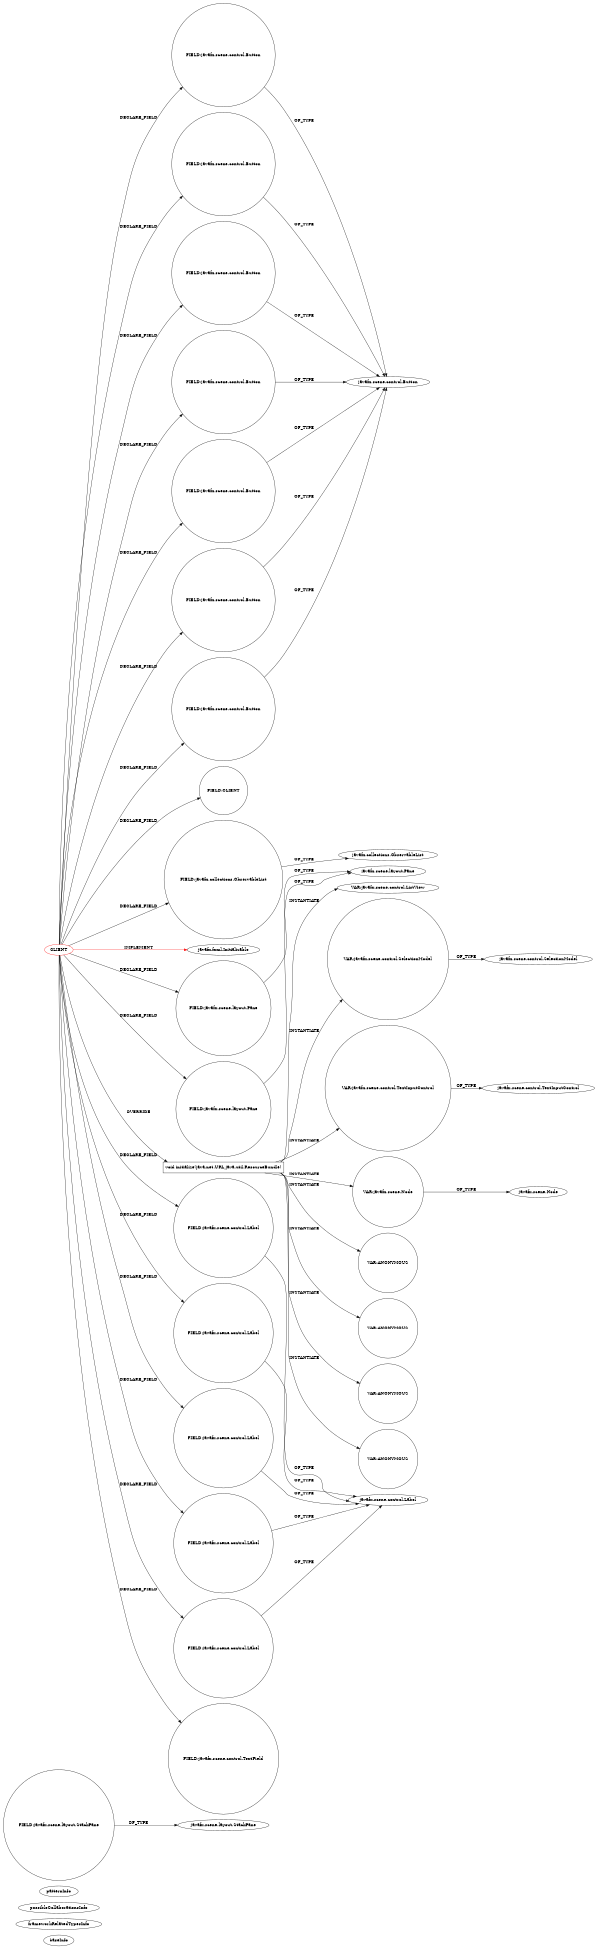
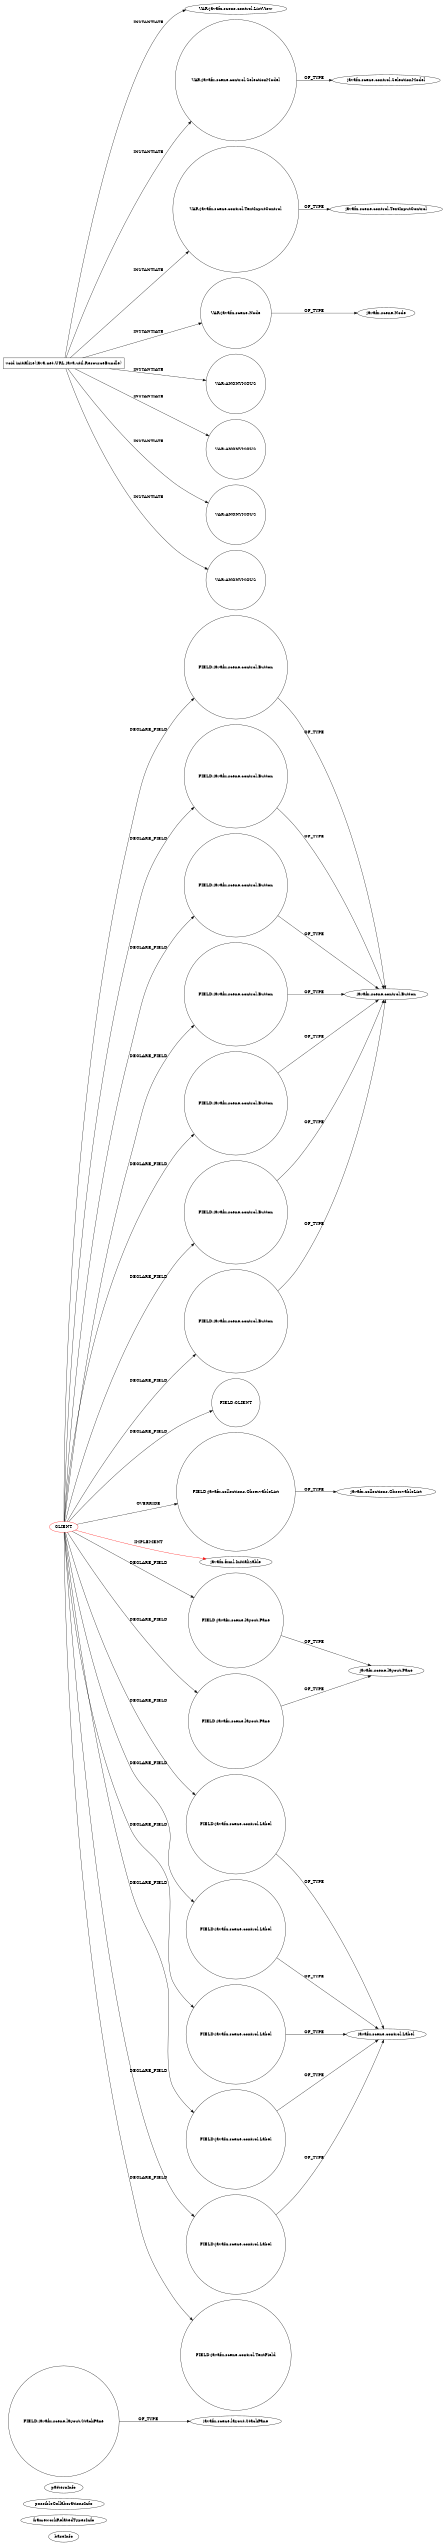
(139, 906) -> (149, 1504)
(94, 1068) -> none
